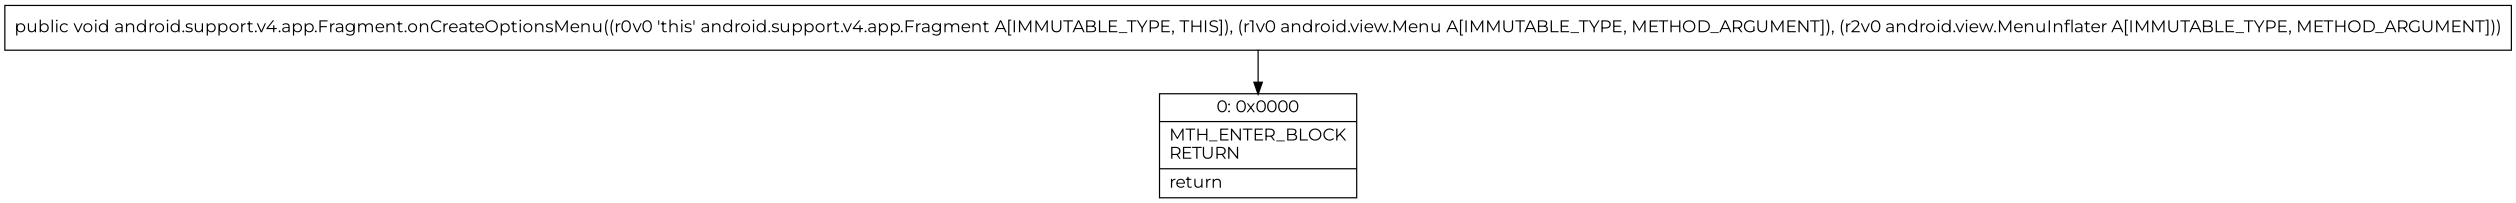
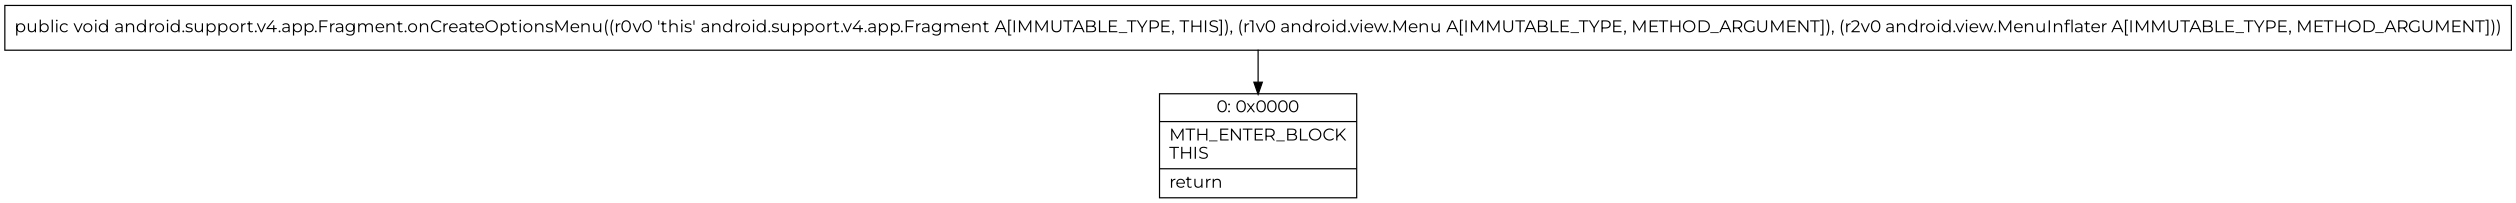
(1205, 154) -> (1189, 154)
